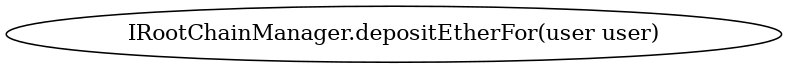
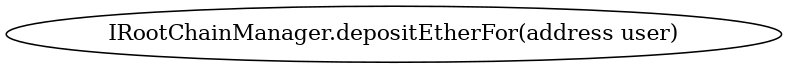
(394, 34) -> (394, 34)
